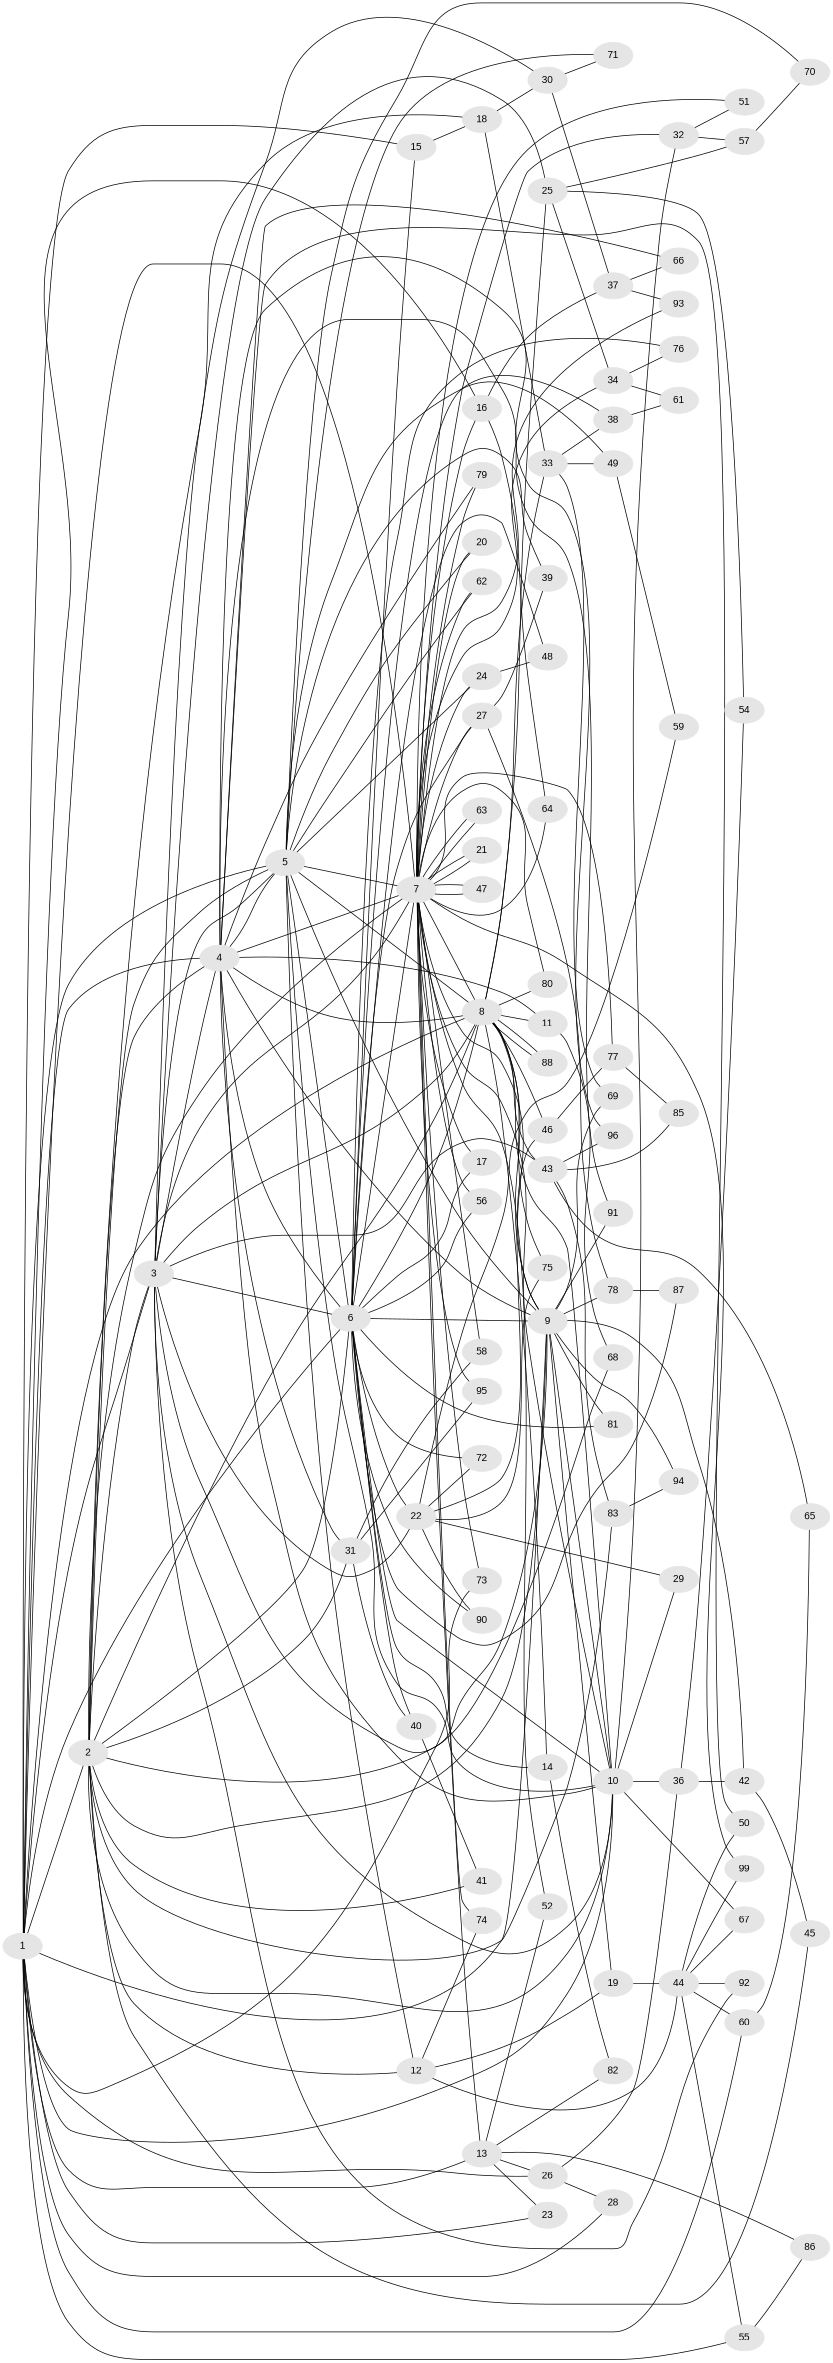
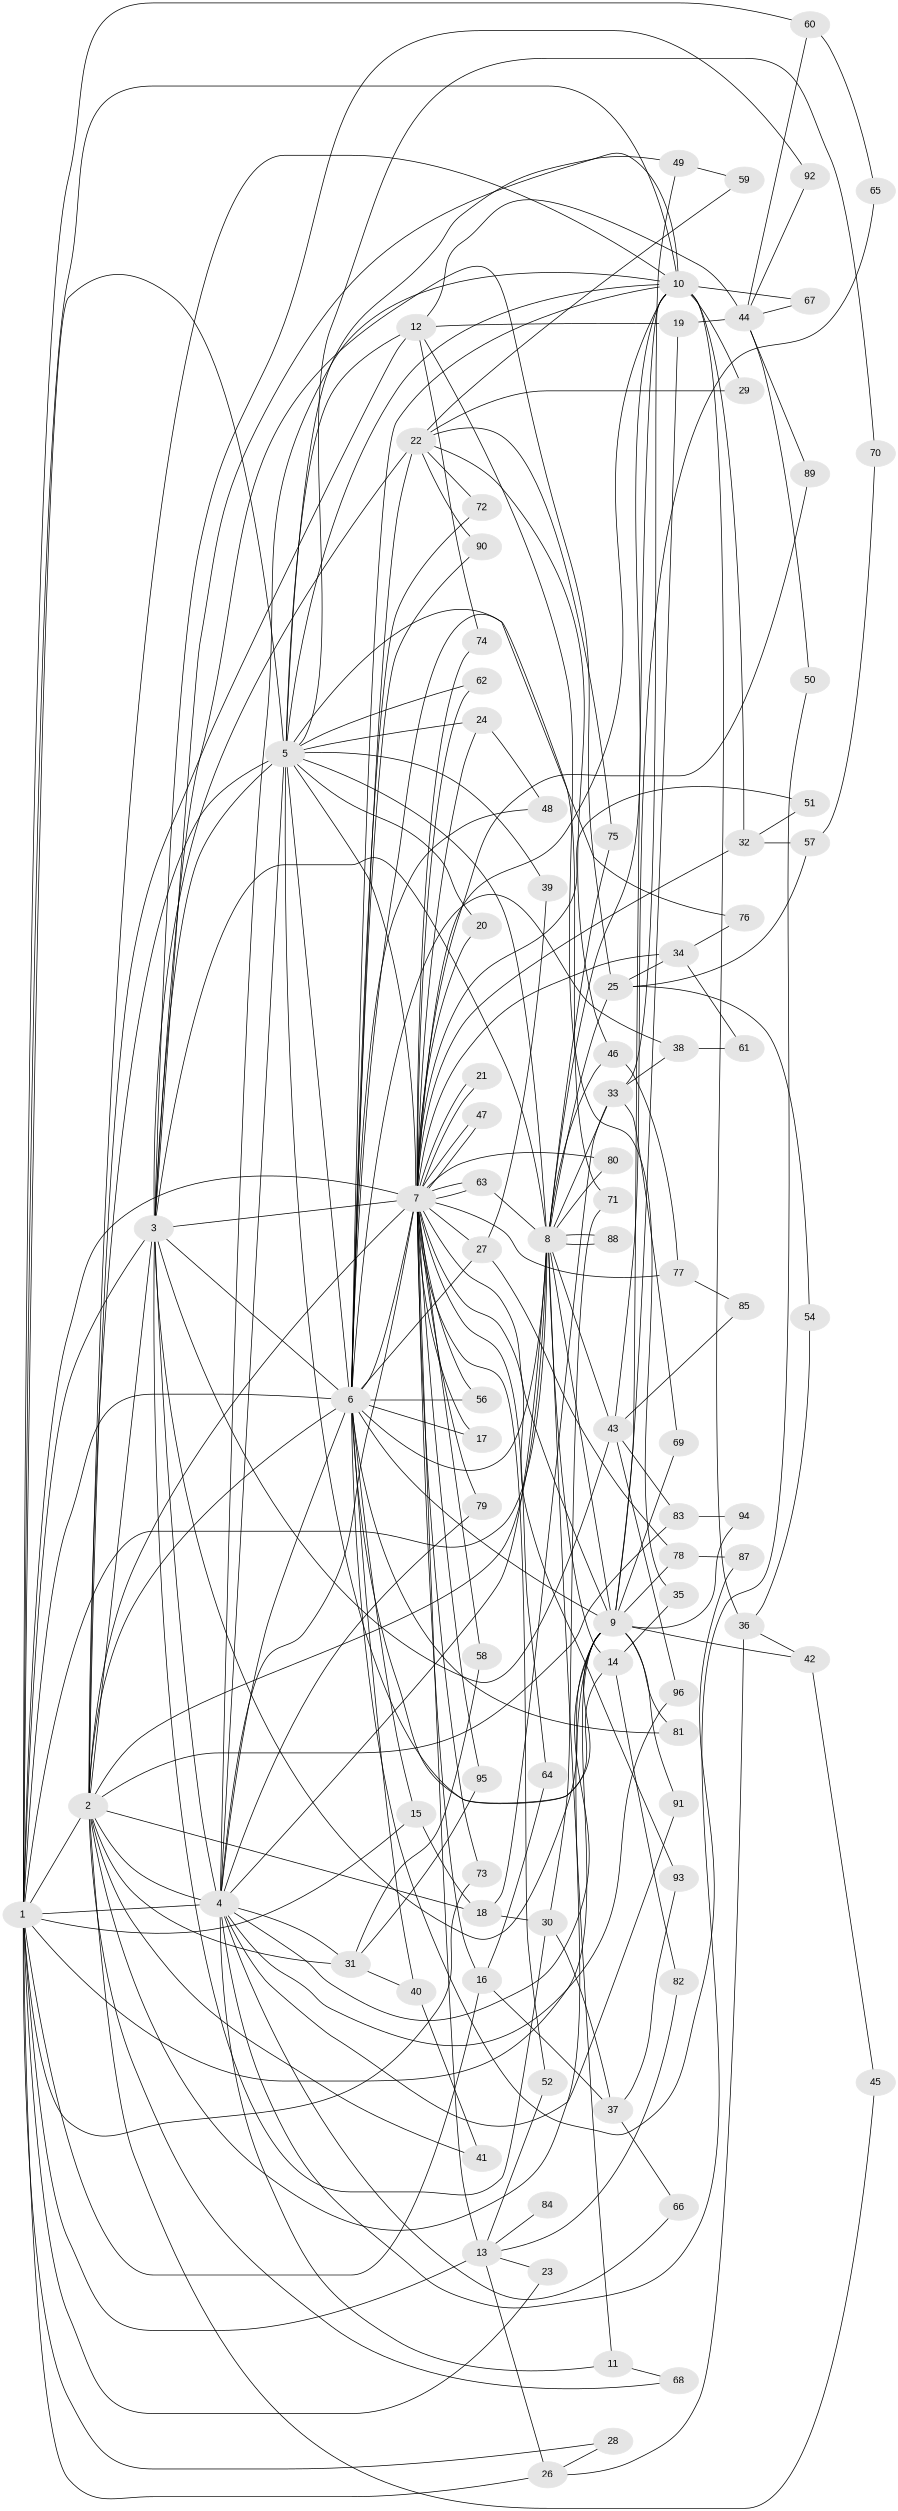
(449, 951) -> (515, 1211)
none -> (679, 1595)
(744, 1869) -> (810, 474)
(810, 2247) -> (548, 2205)
(744, 2338) -> none
